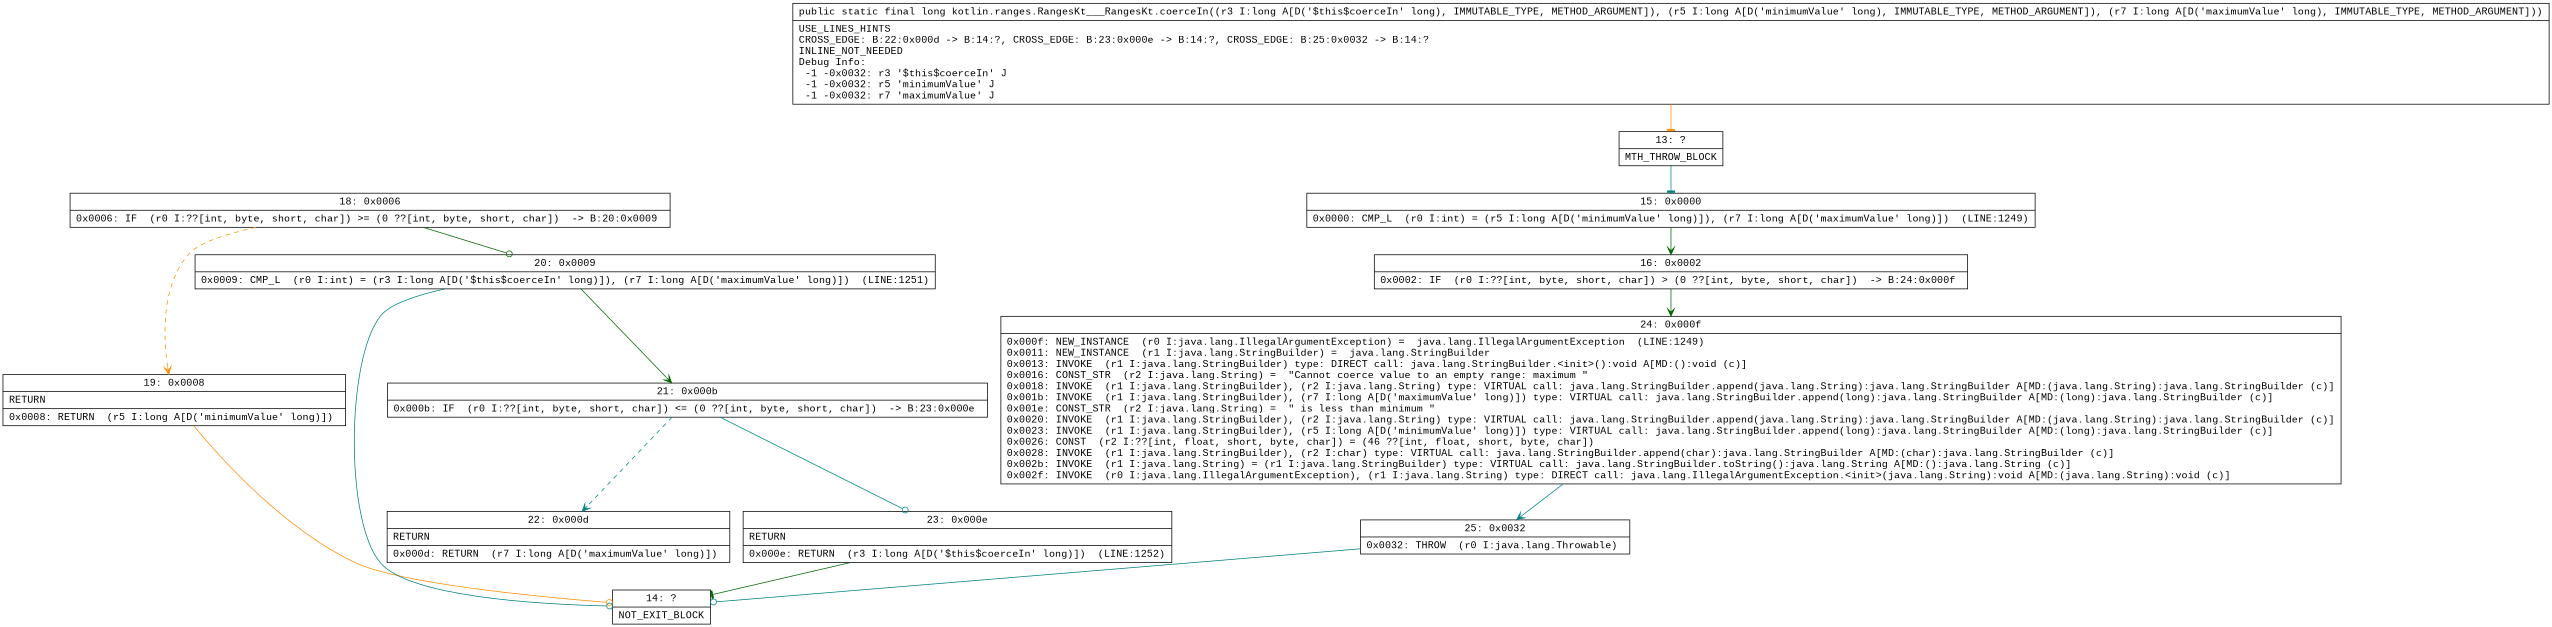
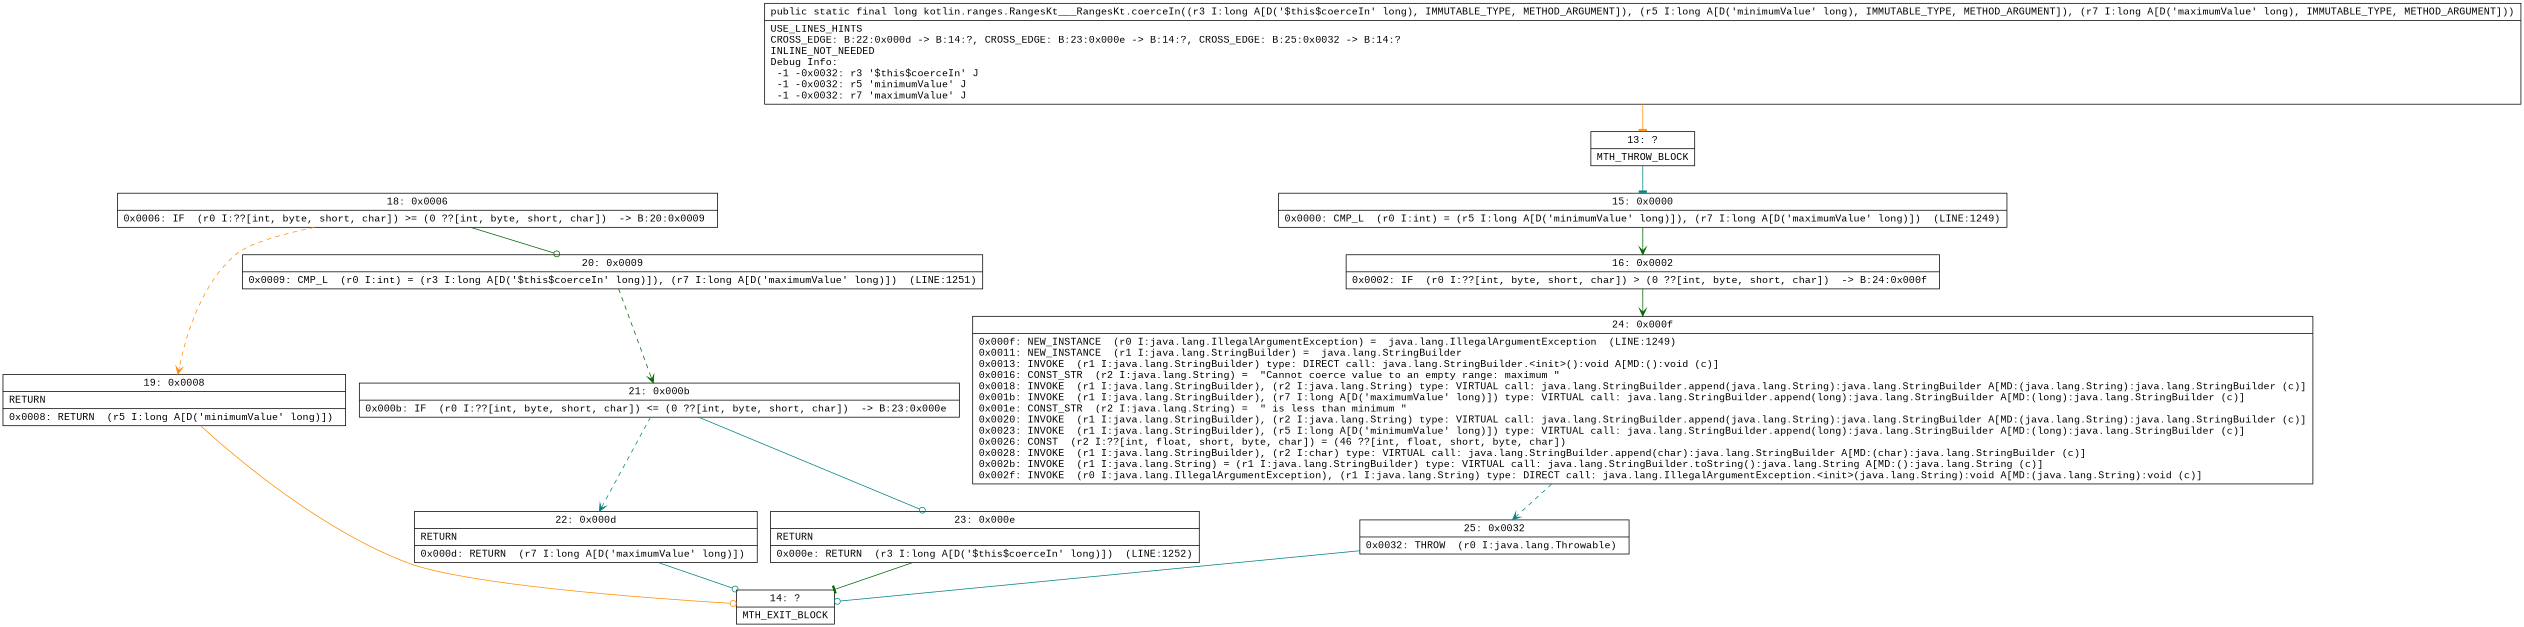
(624, 333) -> (635, 332)
(1543, 500) -> (1535, 499)
(363, 520) -> (695, 575)
(662, 615) -> (785, 615)
